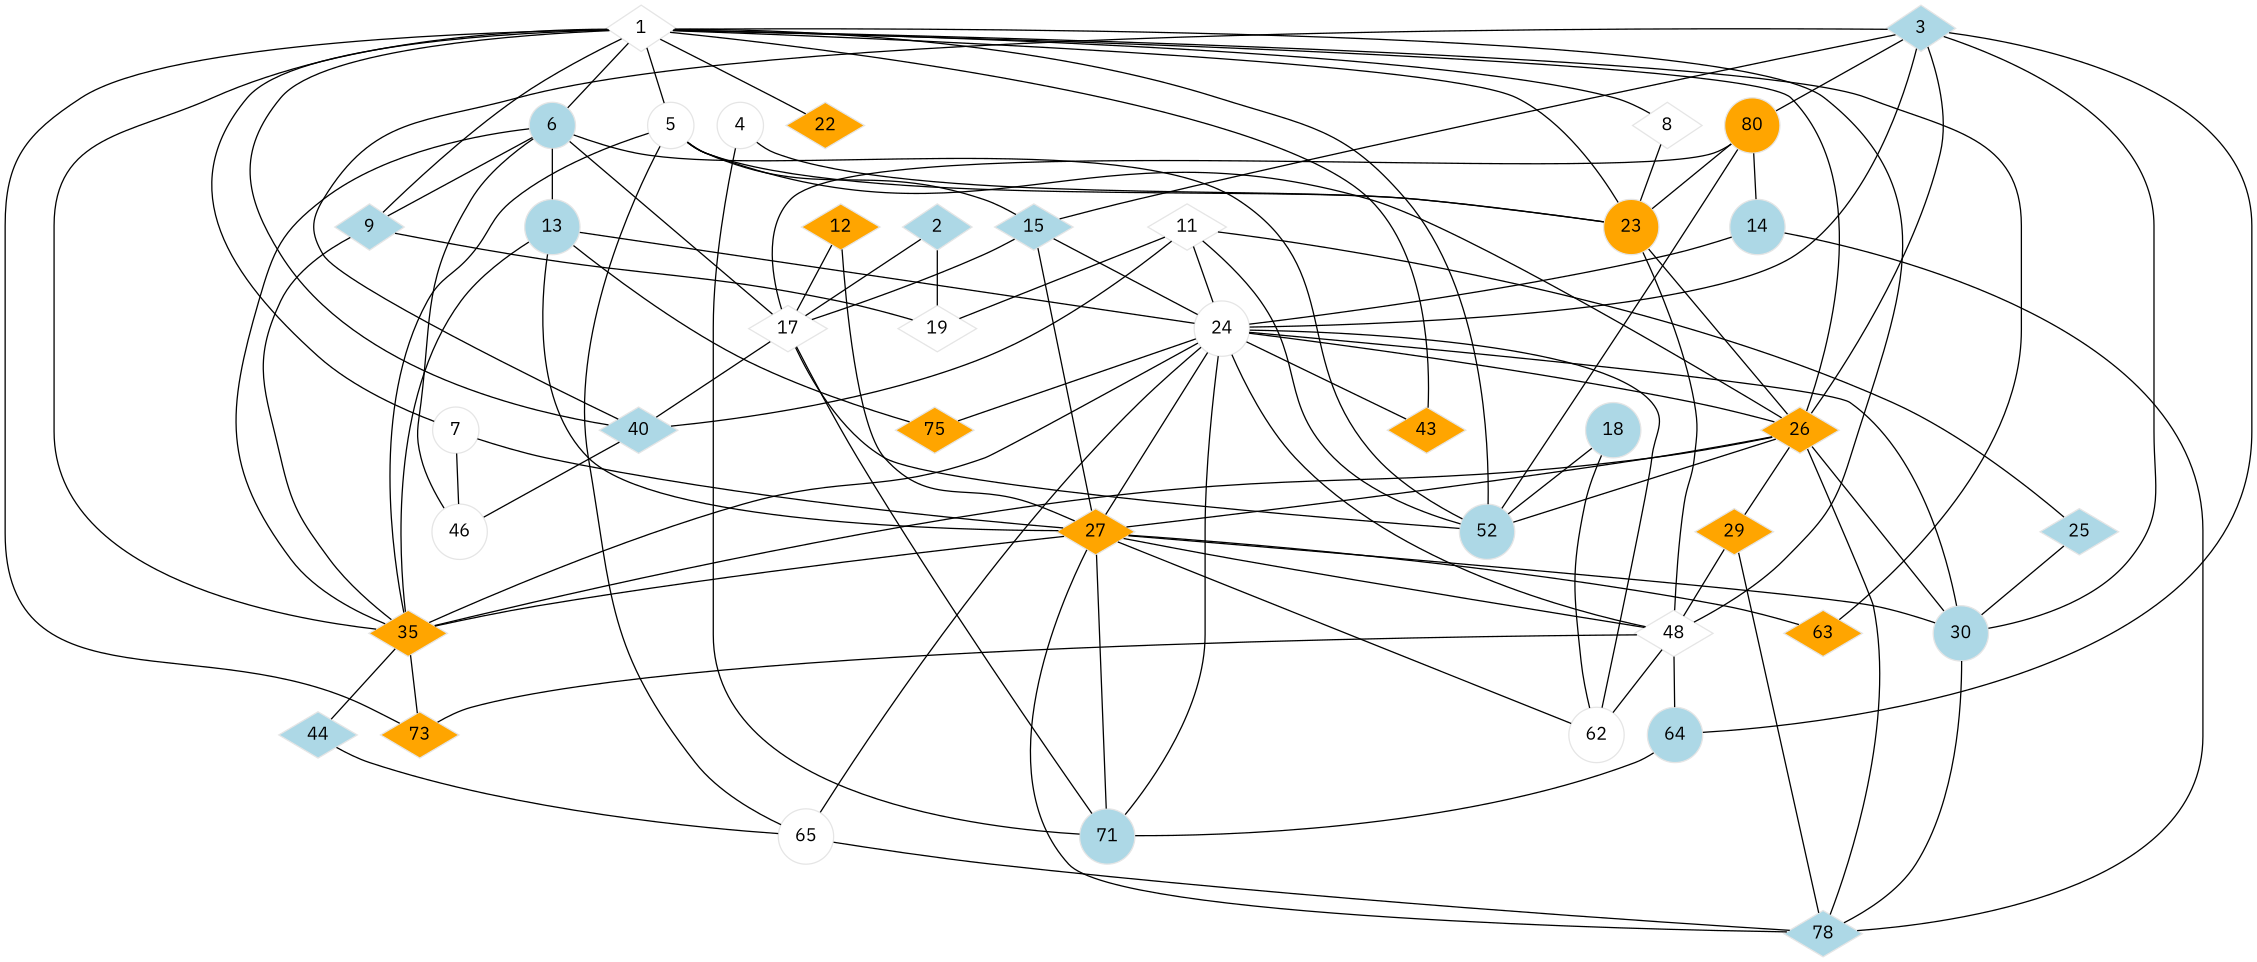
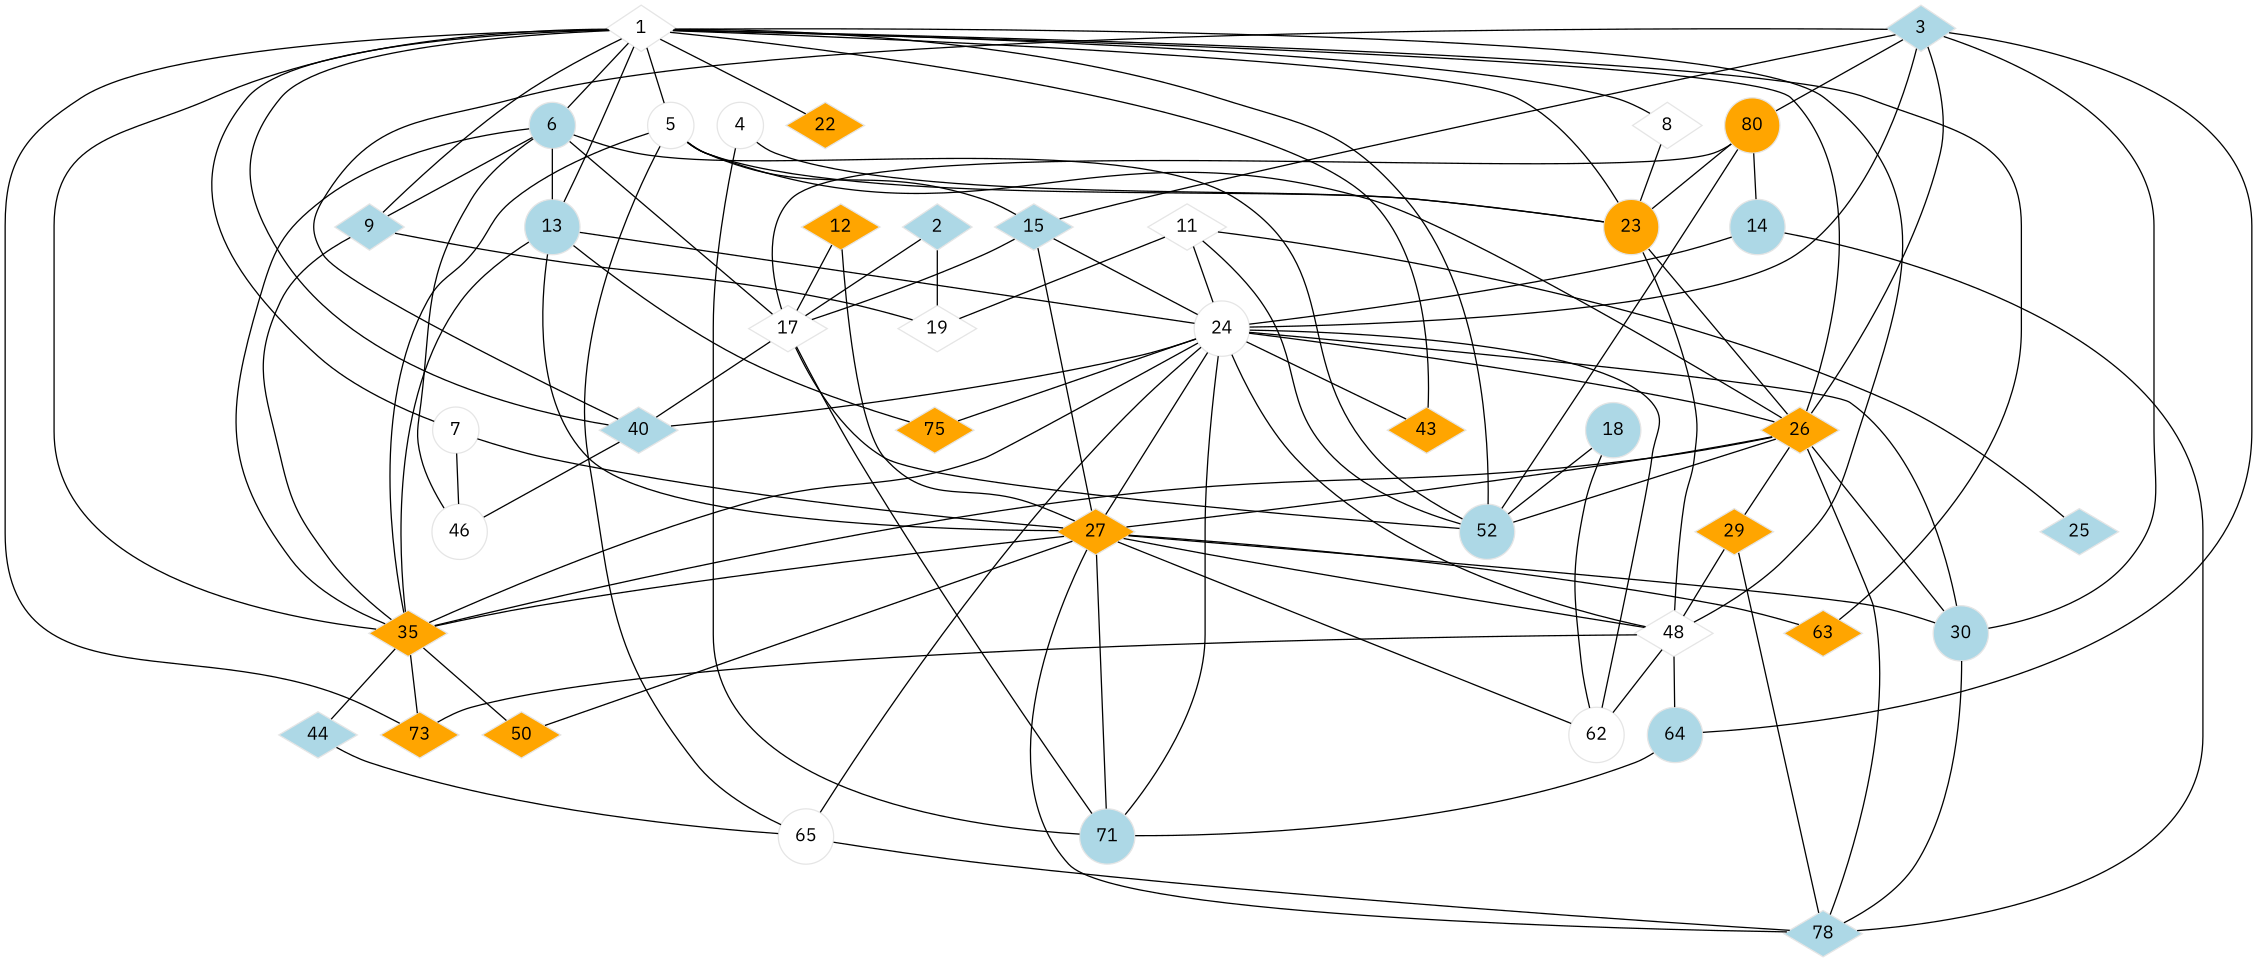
none -> (600, 125)
(937, 374) -> (935, 393)
(2023, 580) -> none
none -> (521, 735)
